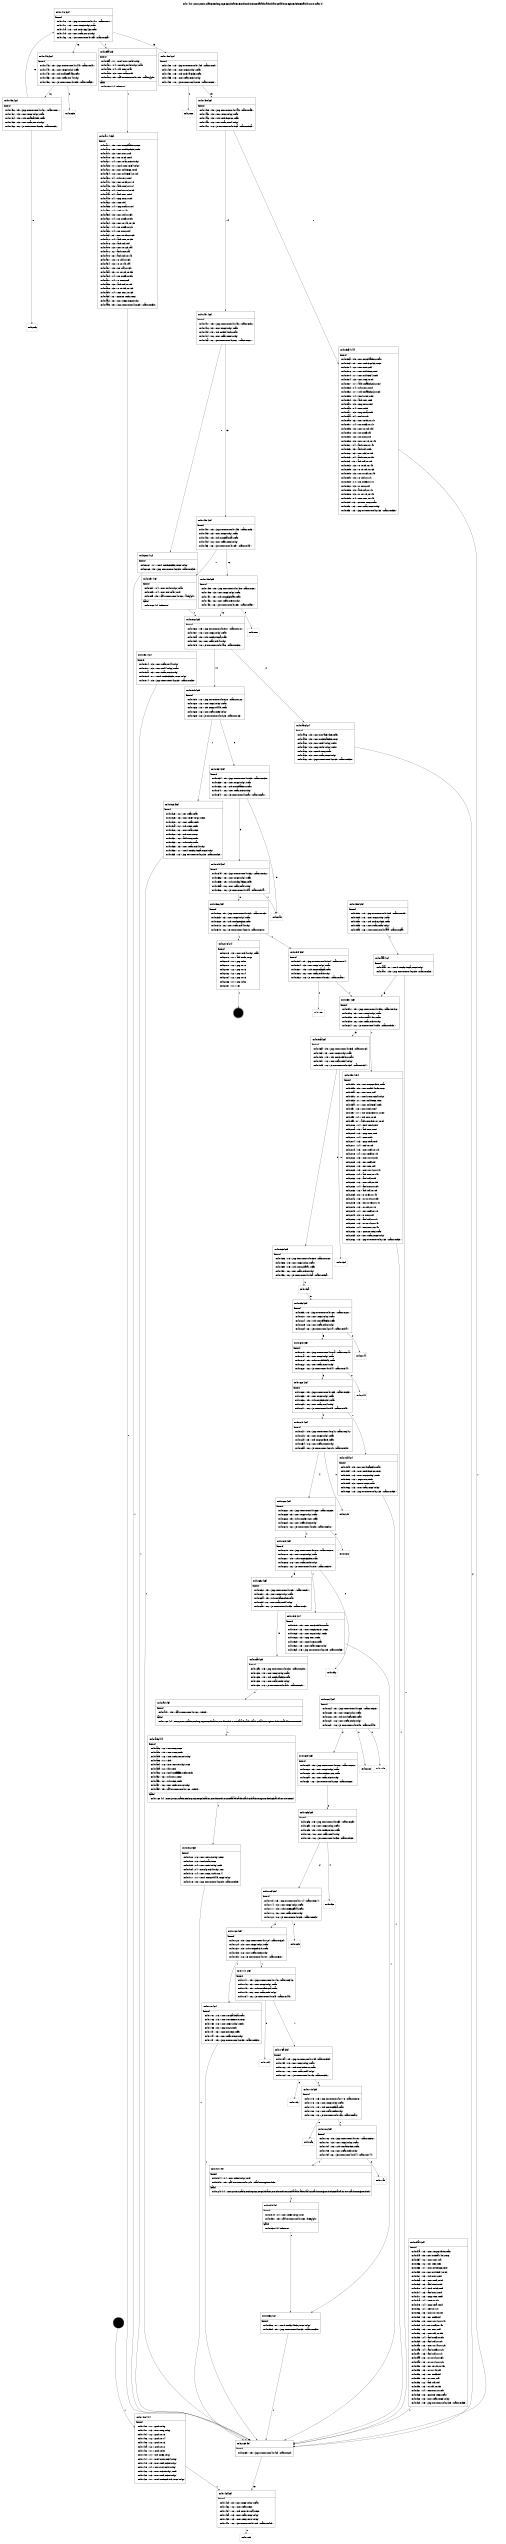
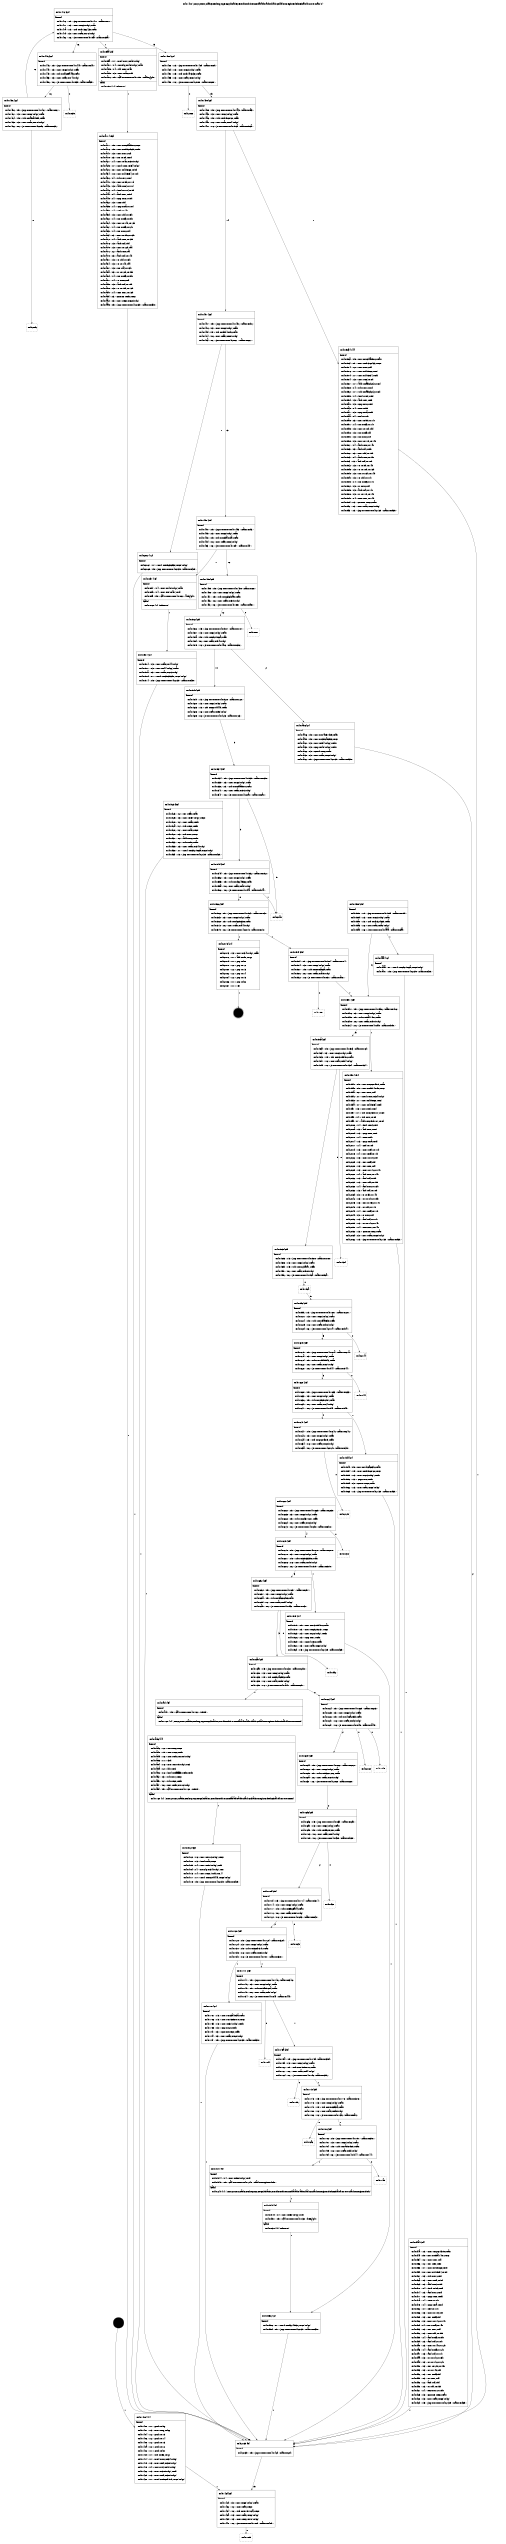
(192, 612) -> (168, 630)
(205, 760) -> none
(389, 985) -> (368, 964)
(314, 1474) -> none
(346, 1618) -> (284, 1655)
none -> (313, 1692)
(227, 1730) -> none
